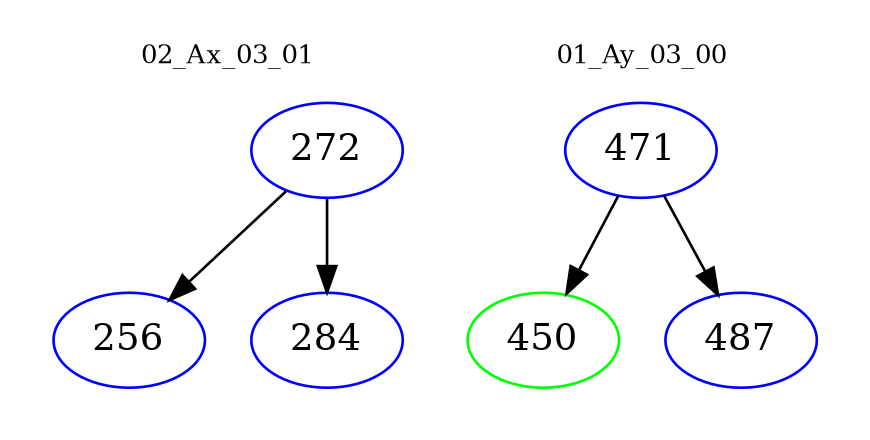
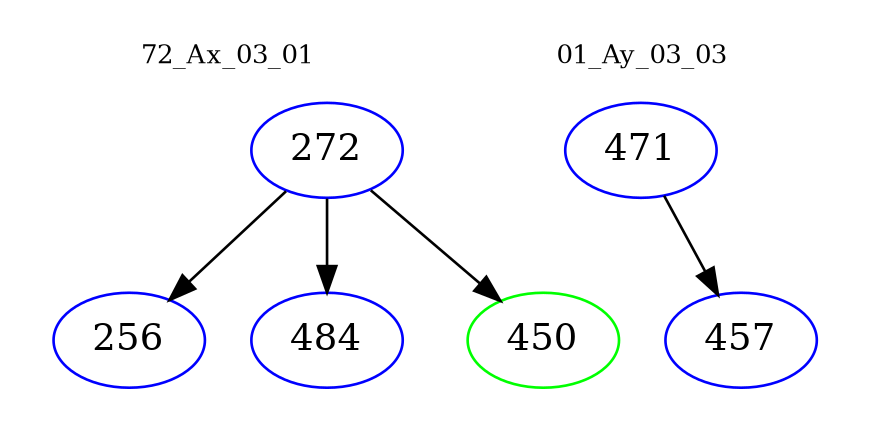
(228, 57) -> (228, 57)
(642, 57) -> (642, 57)
(599, 233) -> (406, 221)
(327, 340) -> (327, 340)
(741, 340) -> (741, 340)
